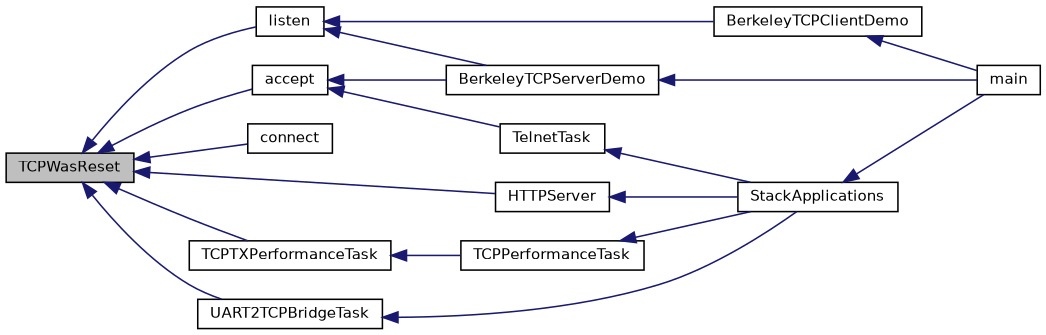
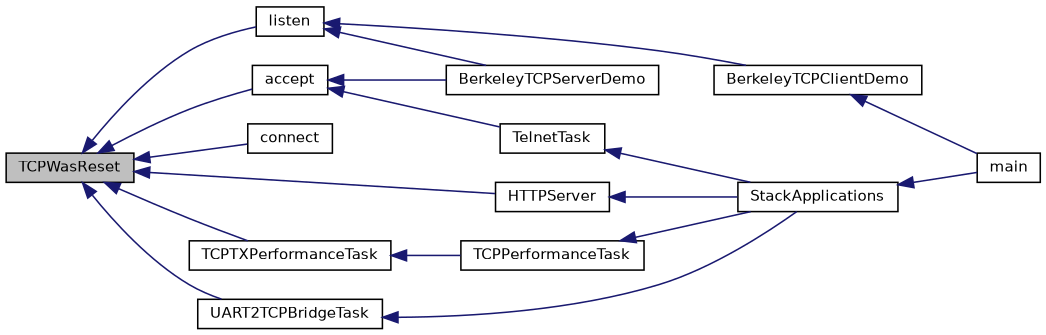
(826, 80) -> none
